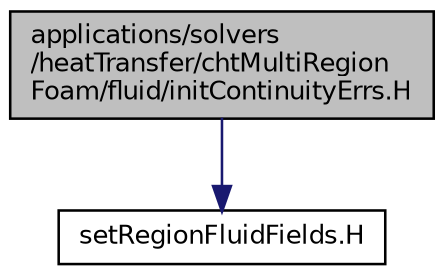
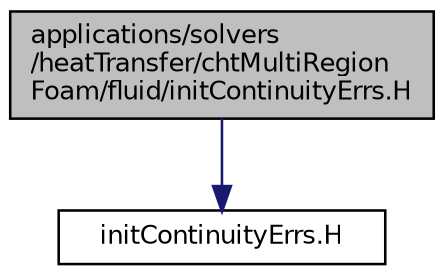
(222, 237) -> (222, 237)
